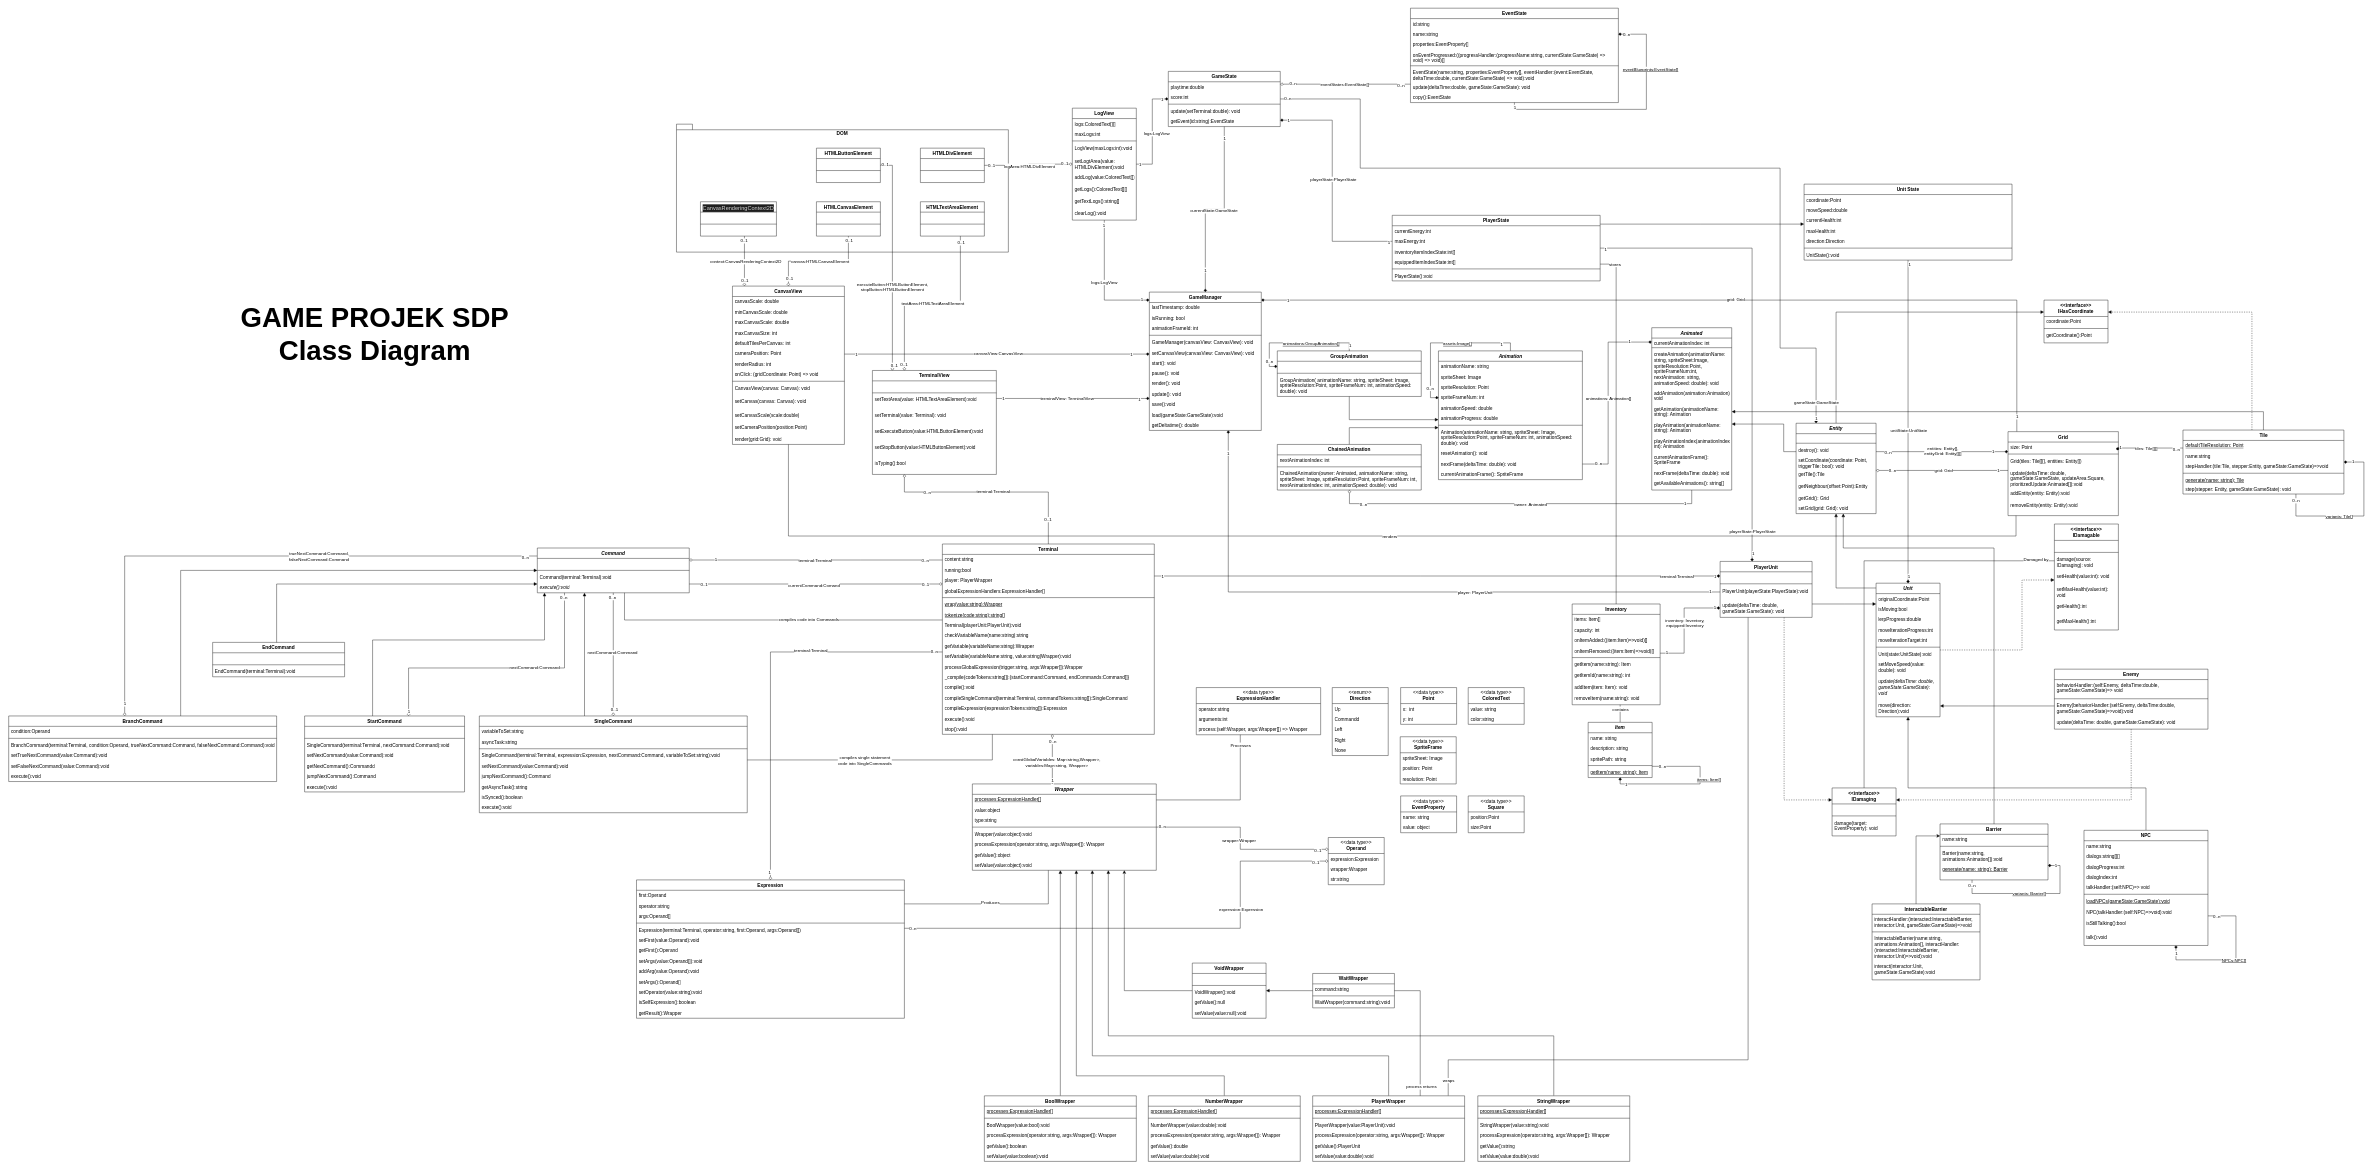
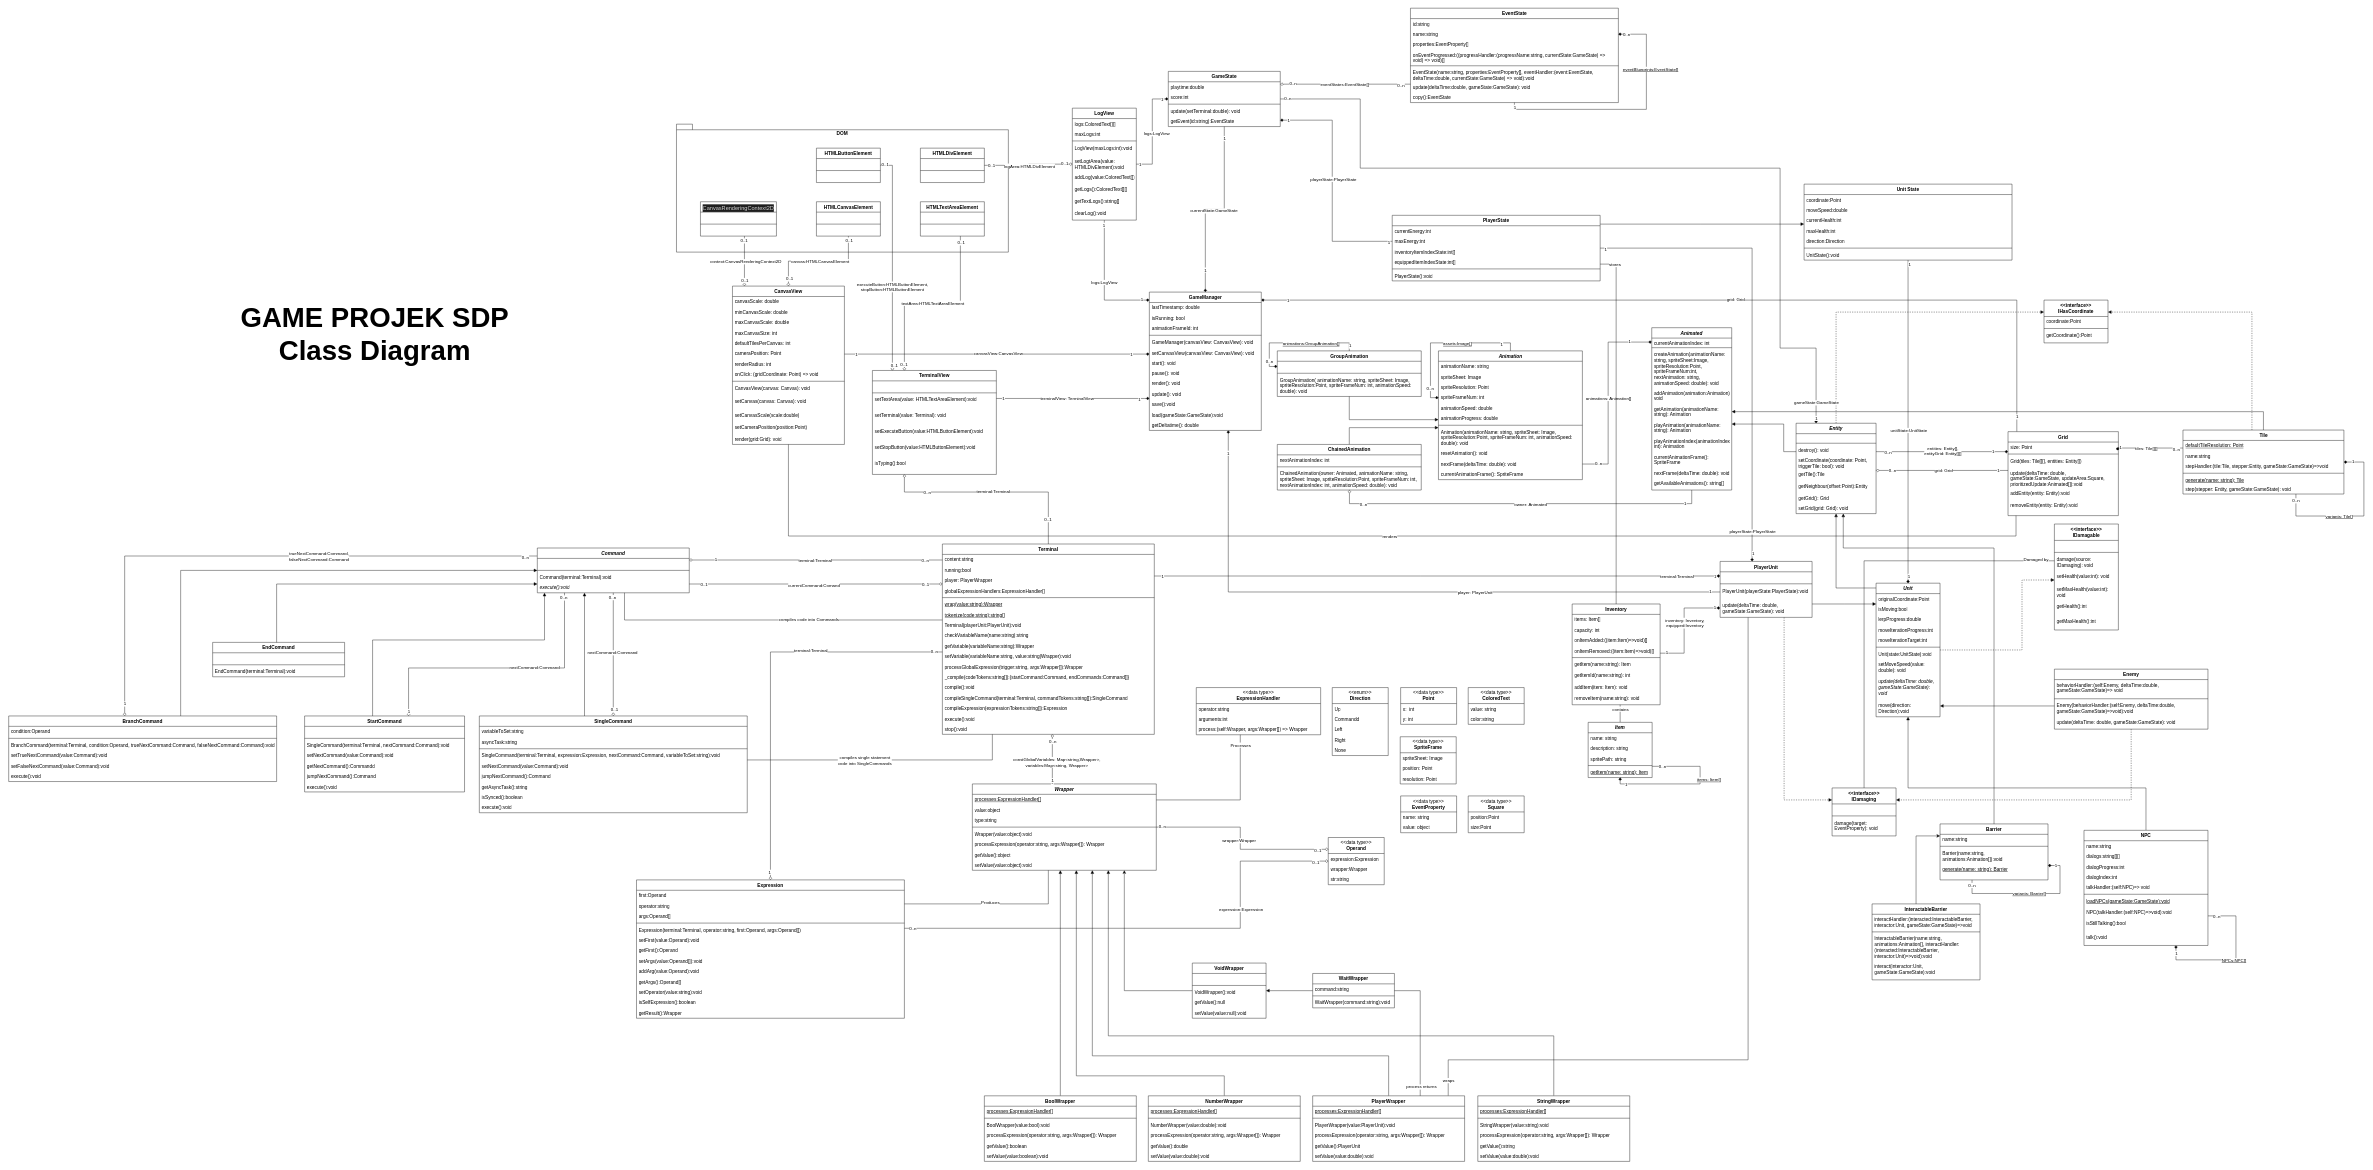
(1882, 312) -> (1882, 312)
(664, 983) -> (664, 983)
